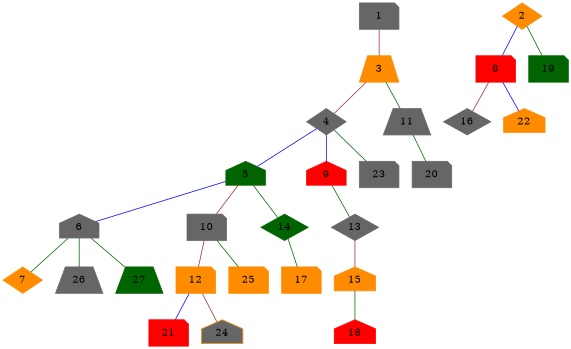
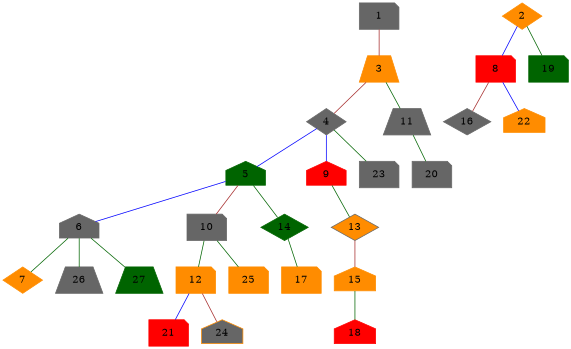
(355, 227) -> (355, 227)
(201, 254) -> (201, 254)
